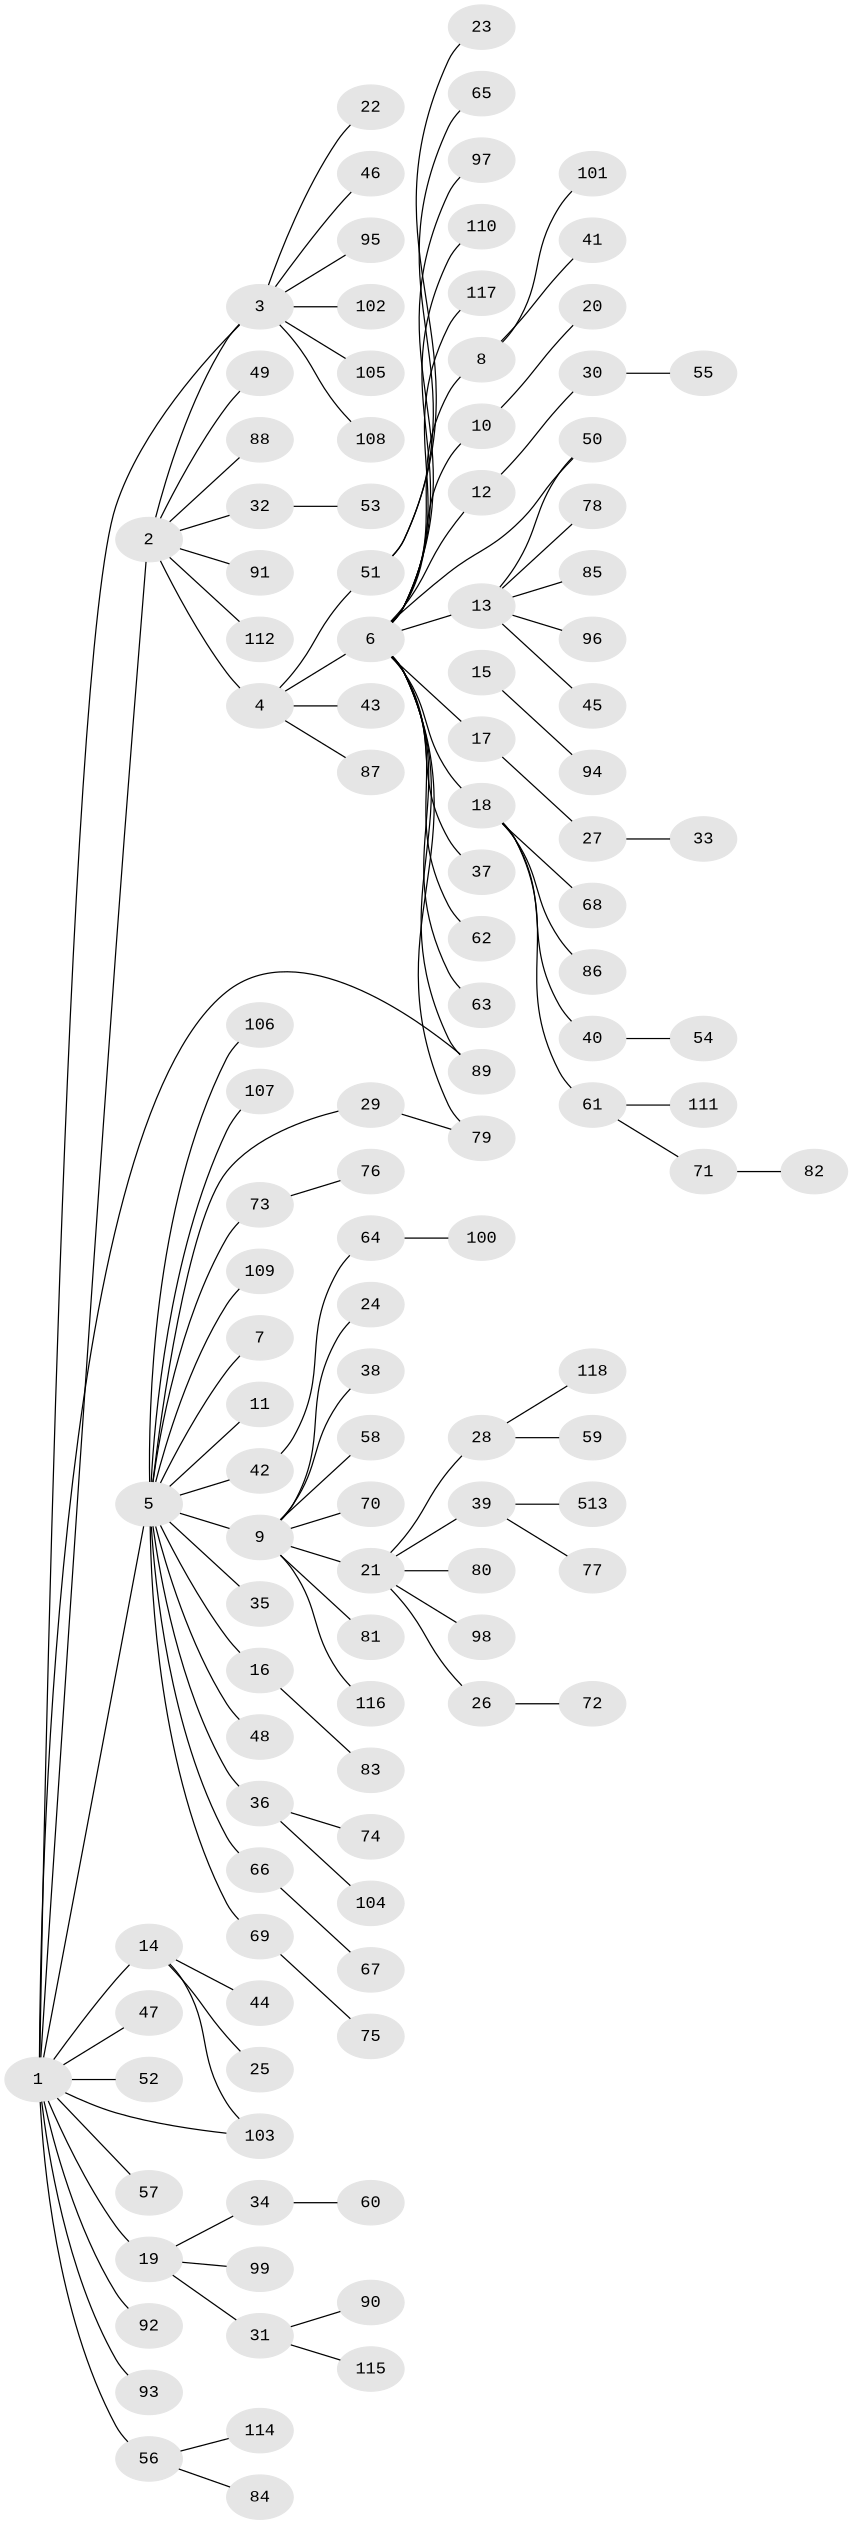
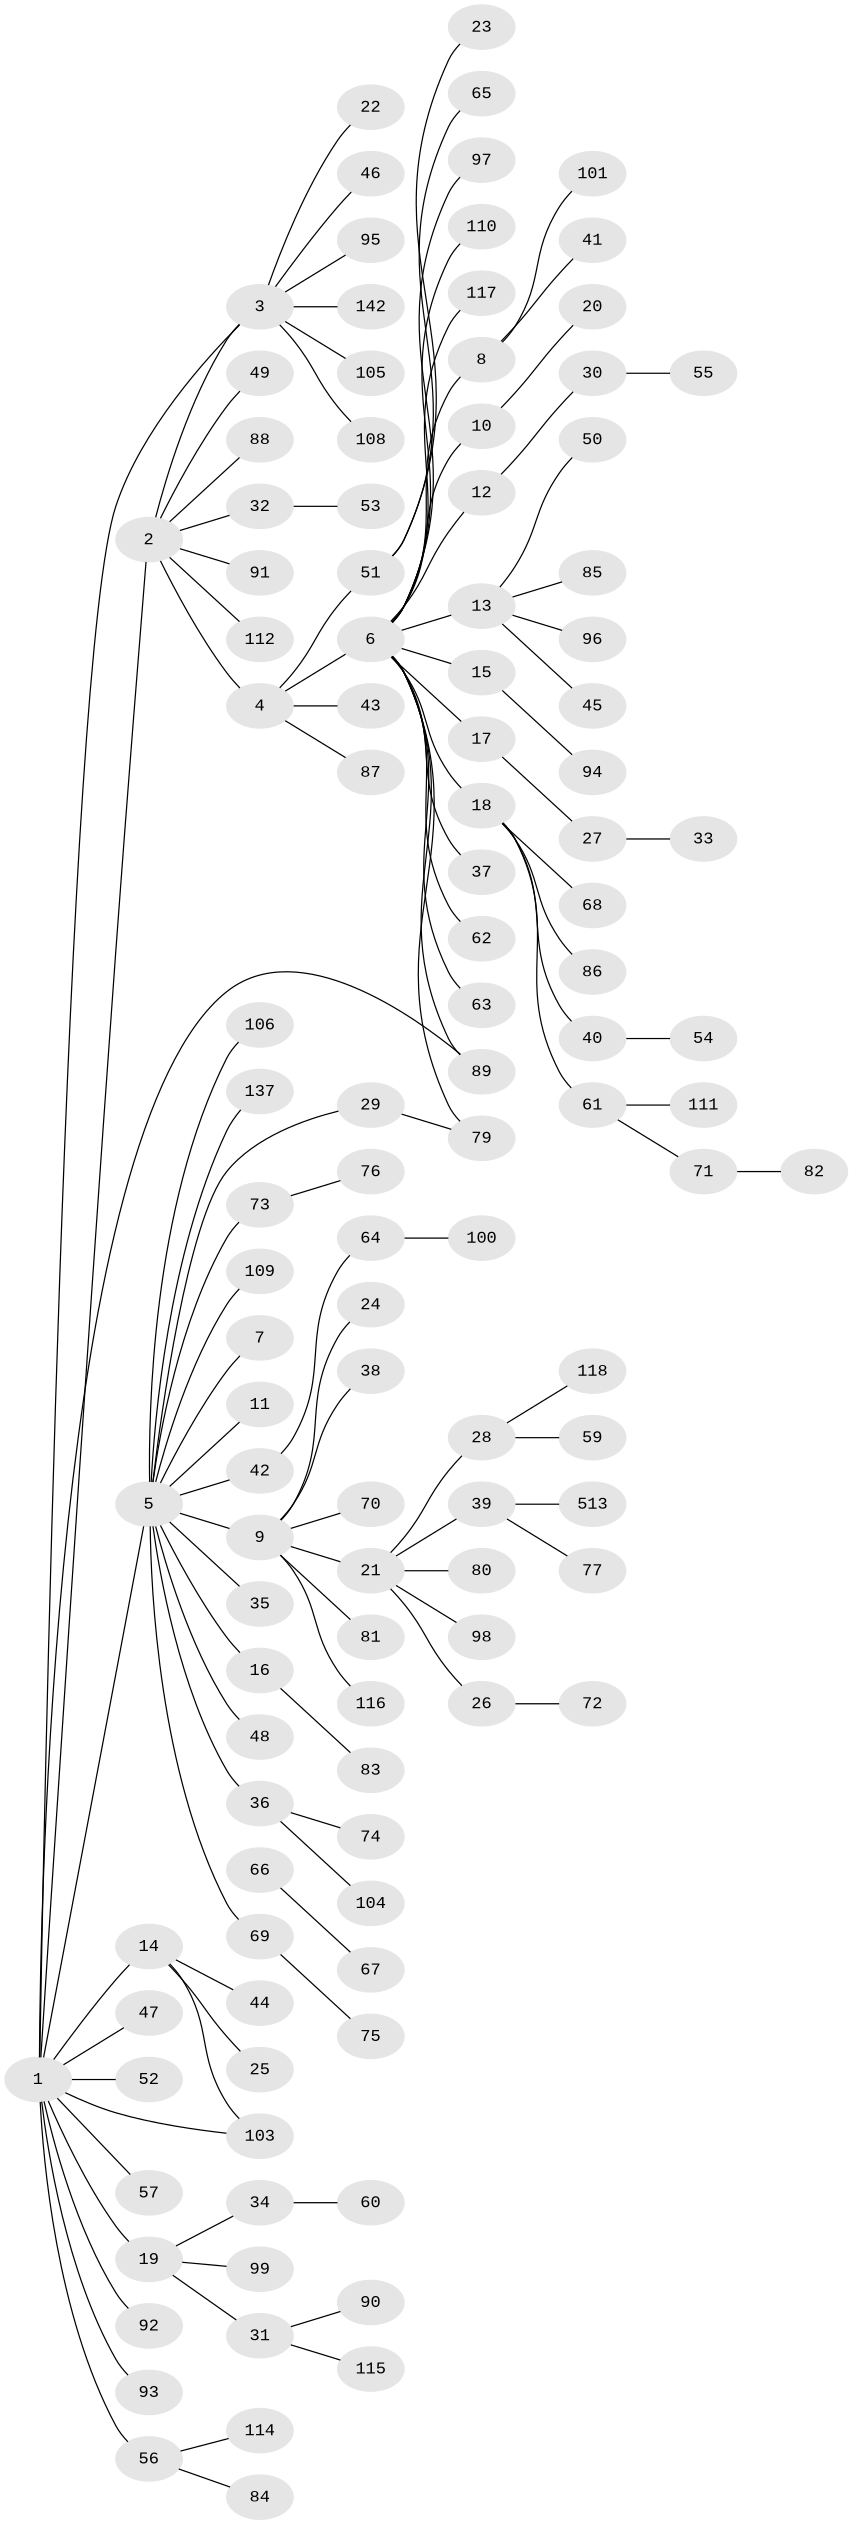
(371, 307) -> (371, 307)
(593, 506) -> none
(488, 547) -> (426, 656)
(260, 1092) -> (260, 1092)
(371, 1438) -> none
(176, 1695) -> none
